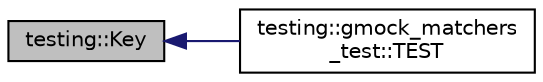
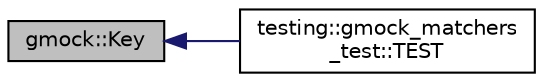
(86, 41) -> (86, 41)
